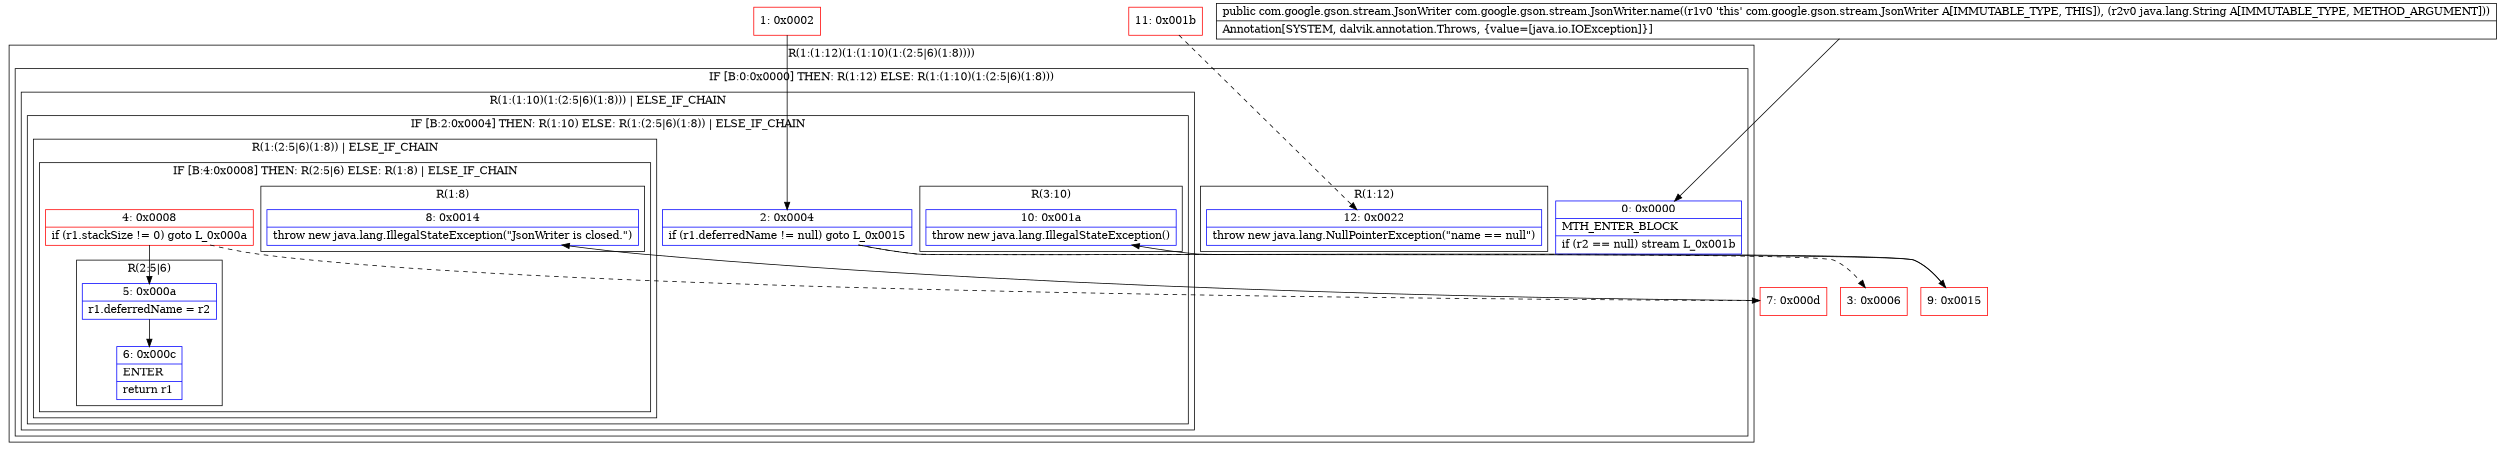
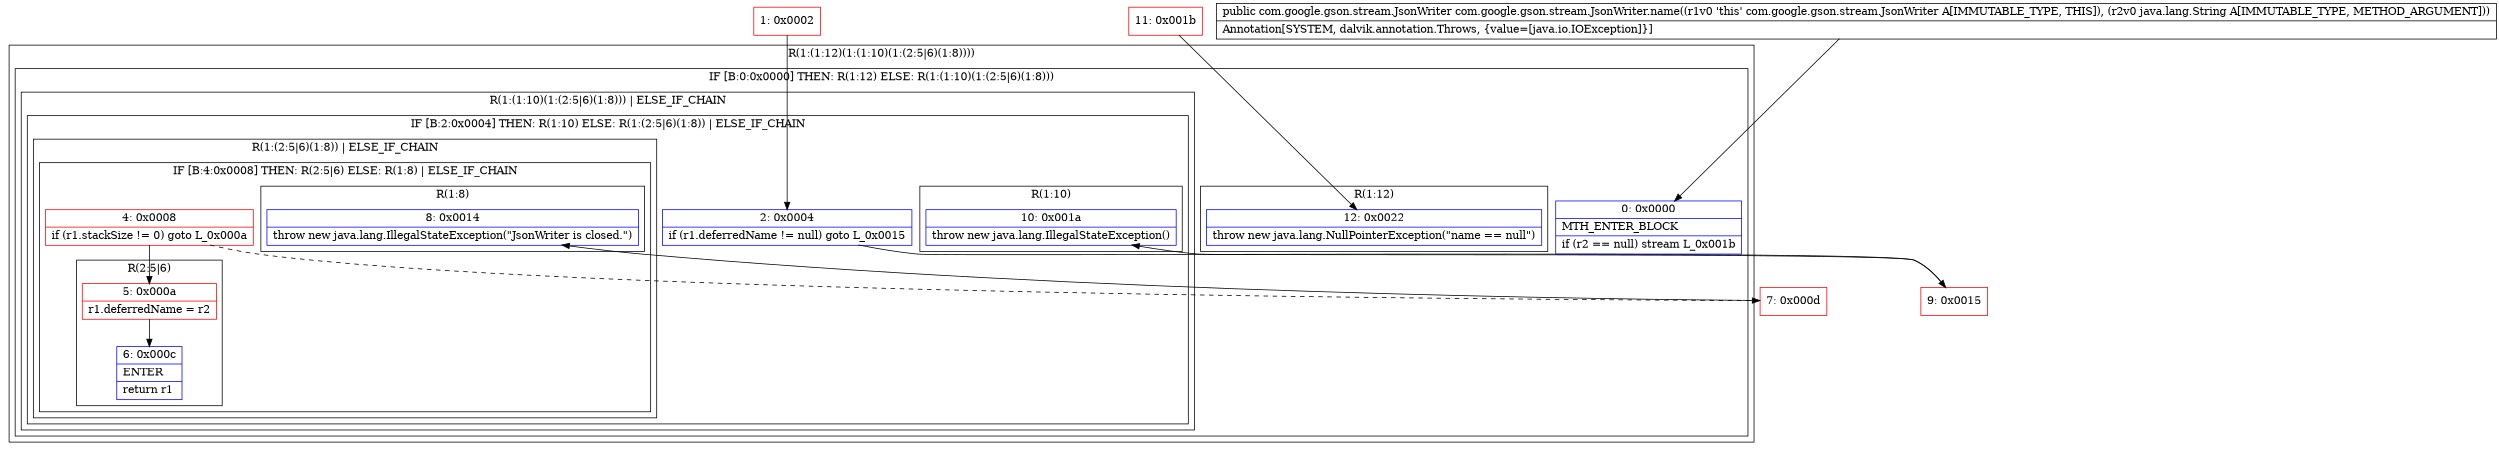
(1265, 120) -> (1265, 120)
(1051, 195) -> (1051, 195)
(149, 301) -> (149, 301)
(1874, 301) -> none
